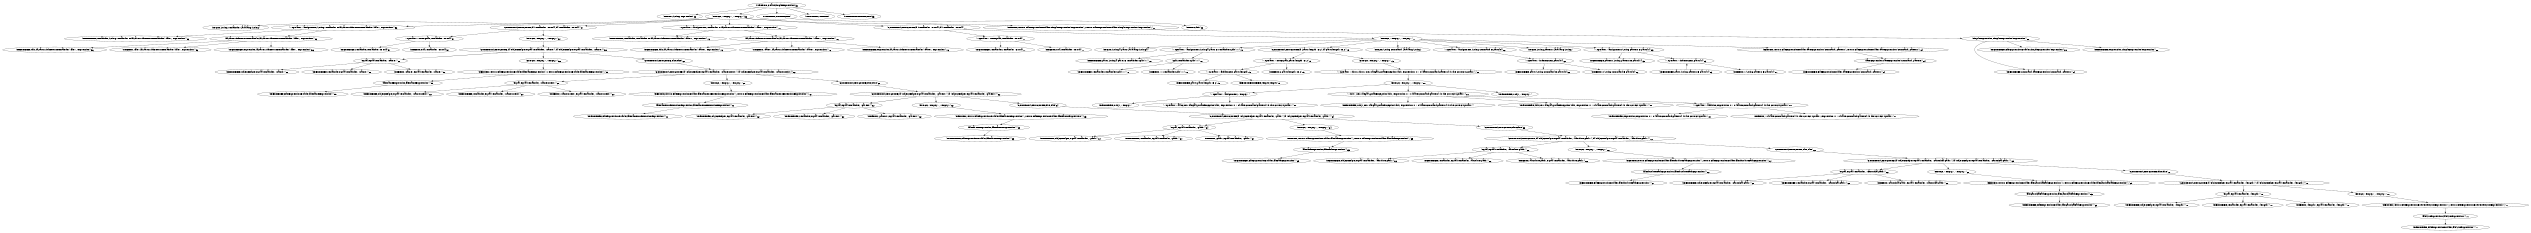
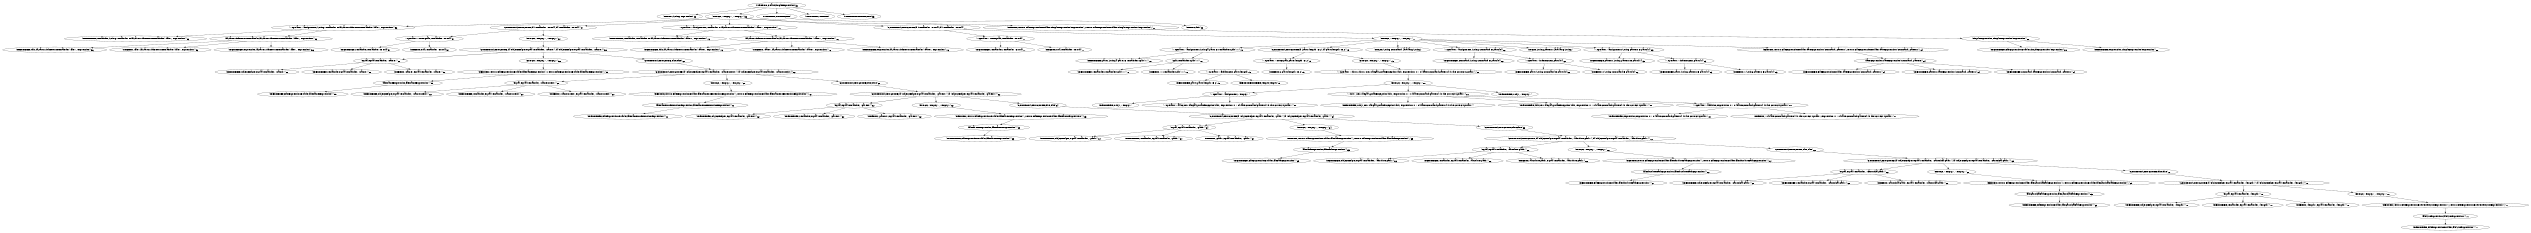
(236, 28) -> none
(1126, 50) -> none
none -> (1474, 61)
(1989, 61) -> (1966, 66)
(1258, 66) -> none
(1687, 67) -> (1685, 66)
(1776, 72) -> (1776, 72)
none -> (1947, 72)
